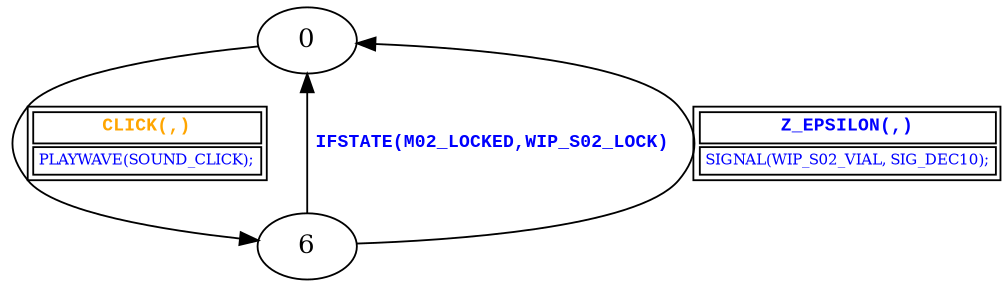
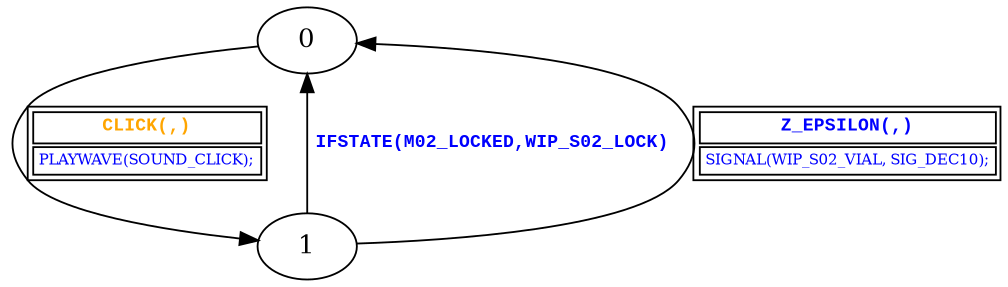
(307, 246) -> (307, 246)
